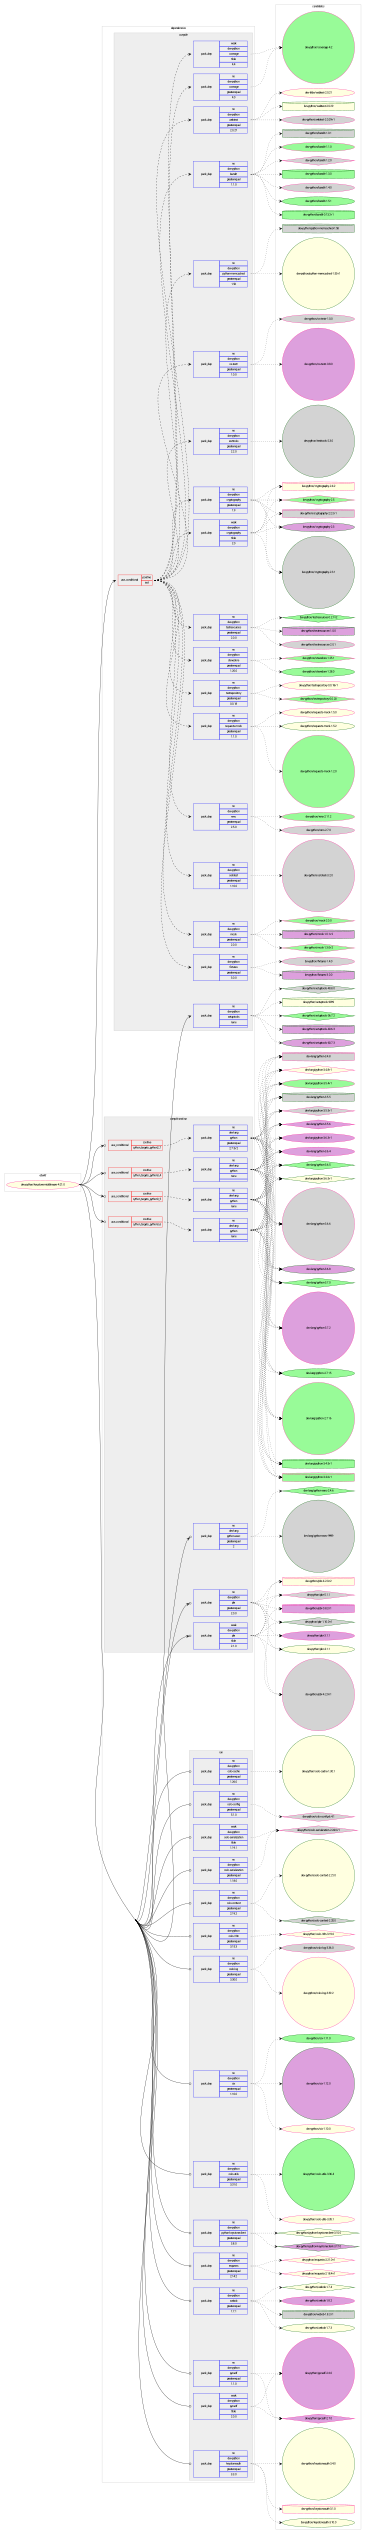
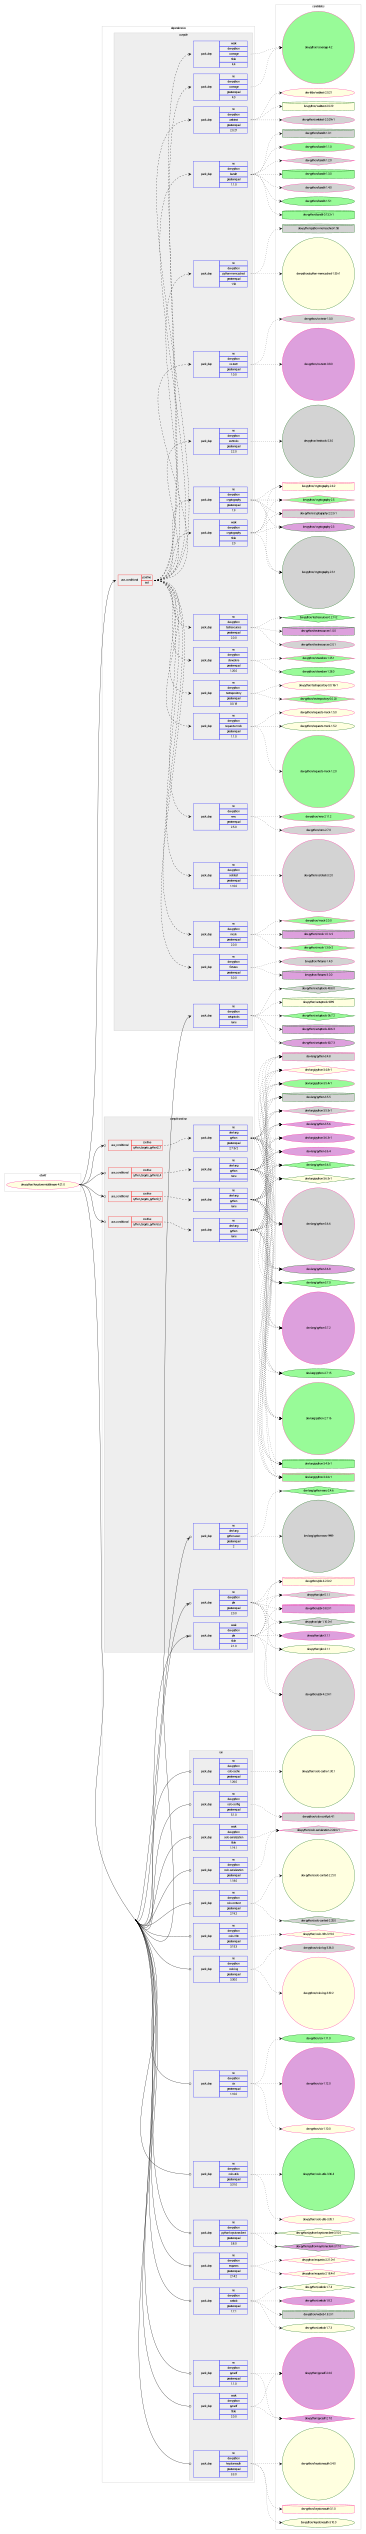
(318, 1817) -> (318, 1817)
(318, 2084) -> (318, 2084)
